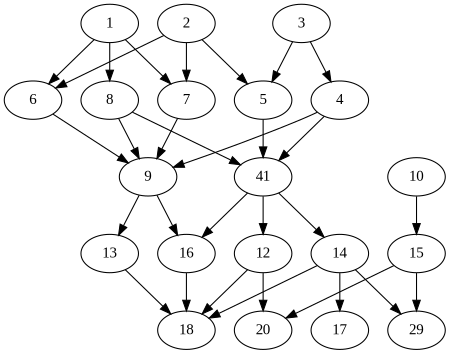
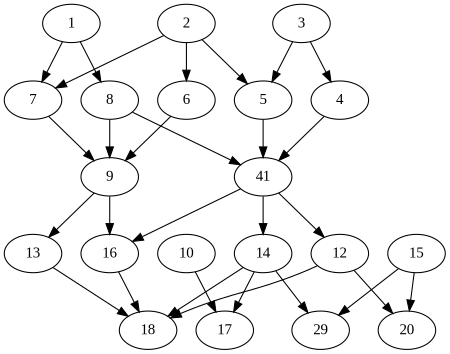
(75, 58) -> none
(251, 139) -> none
(417, 210) -> (202, 286)
